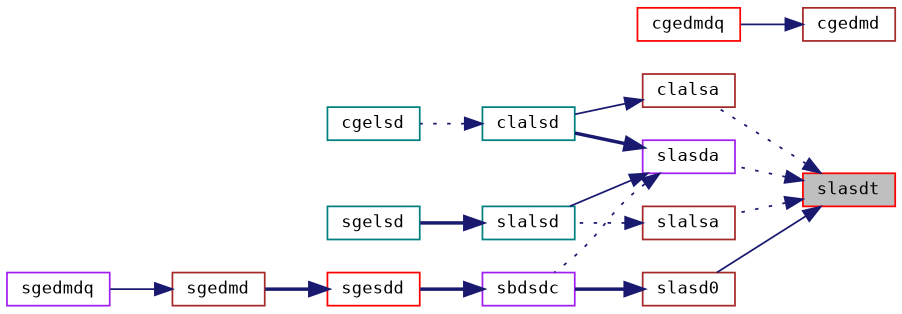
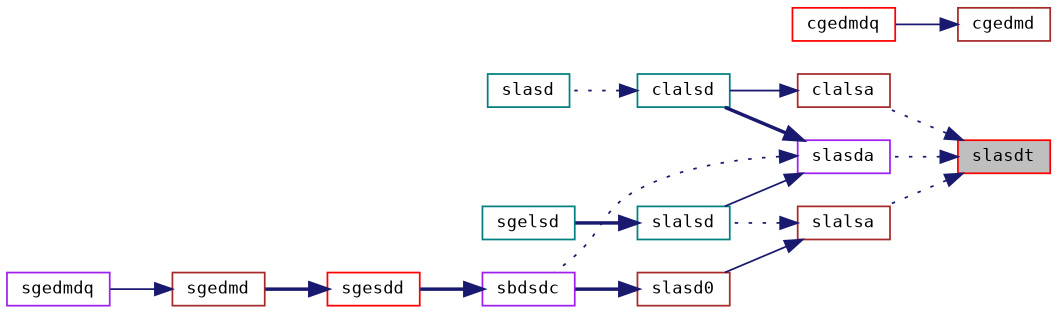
(374, 124) -> (529, 91)
(761, 244) -> (756, 259)
